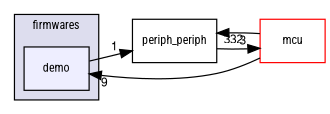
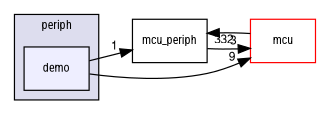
(57, 26) -> (57, 26)
(175, 41) -> (170, 41)
(182, 78) -> (165, 78)
